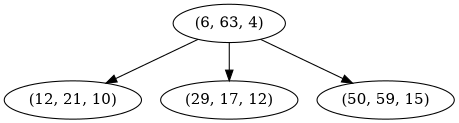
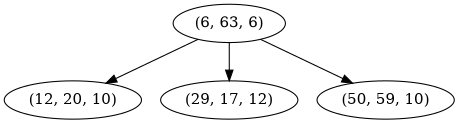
(229, 23) -> (229, 23)
(73, 100) -> (73, 100)
(386, 100) -> (386, 100)
